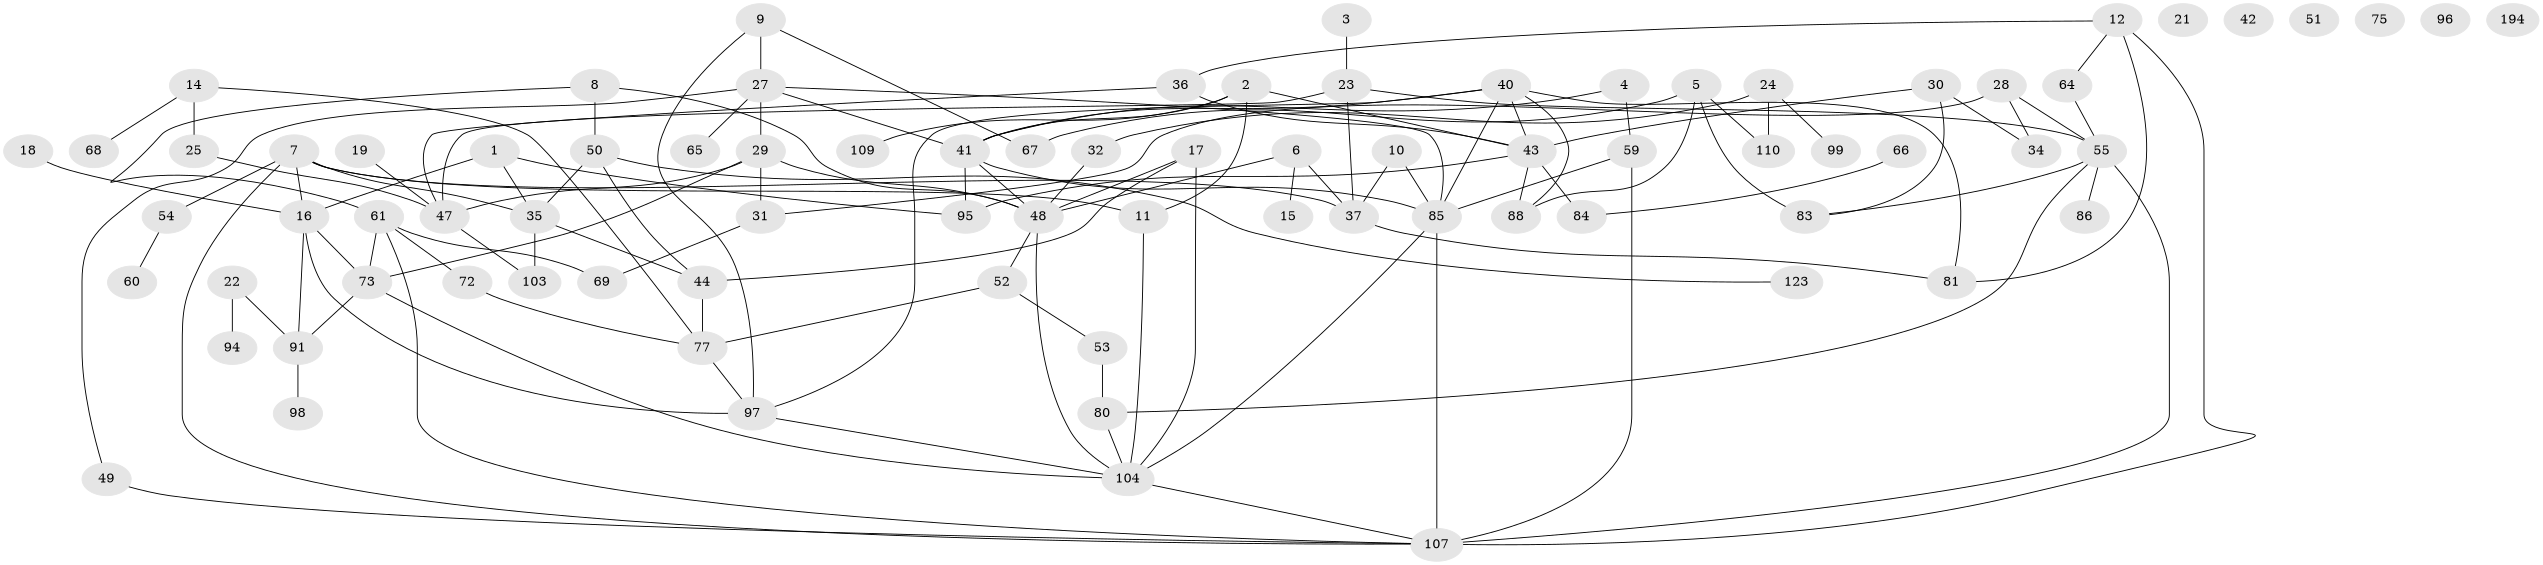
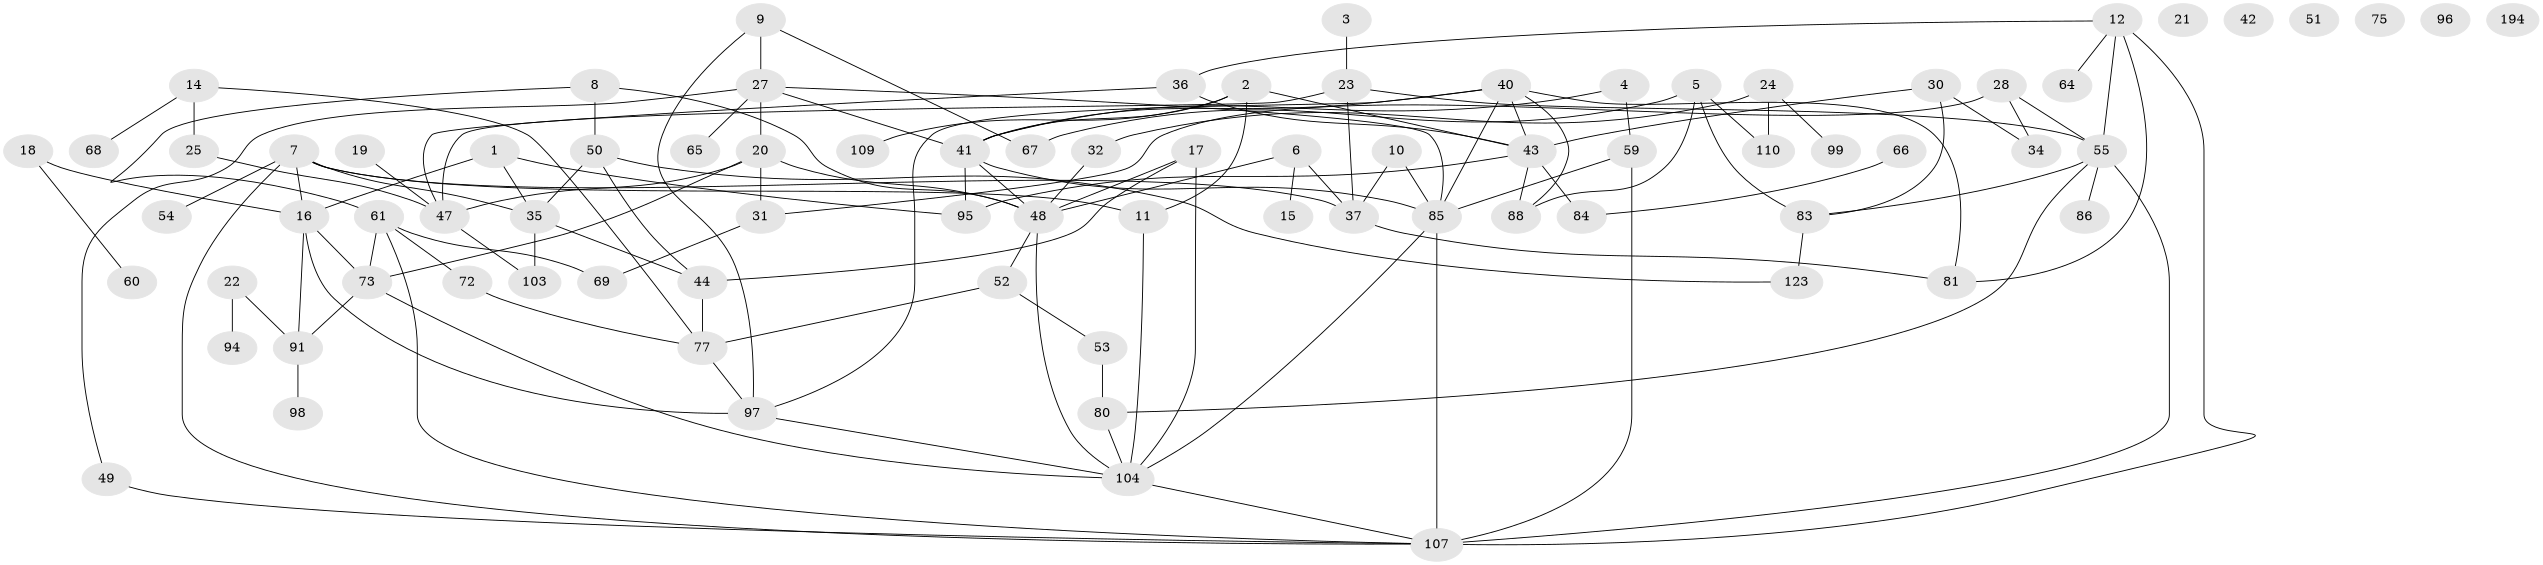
(2085, 118) -> (2110, 86)
(761, 151) -> (761, 151)
none -> (1801, 249)
(149, 250) -> (80, 217)
